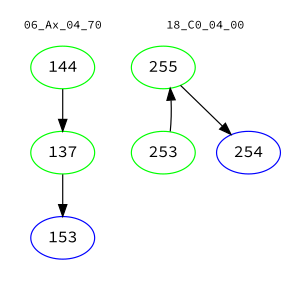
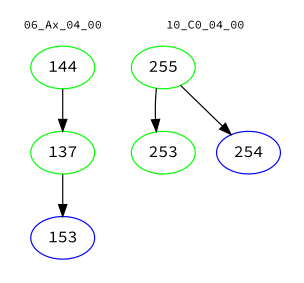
(63, 25) -> (63, 25)
(206, 25) -> (206, 25)
(171, 116) -> (155, 104)
